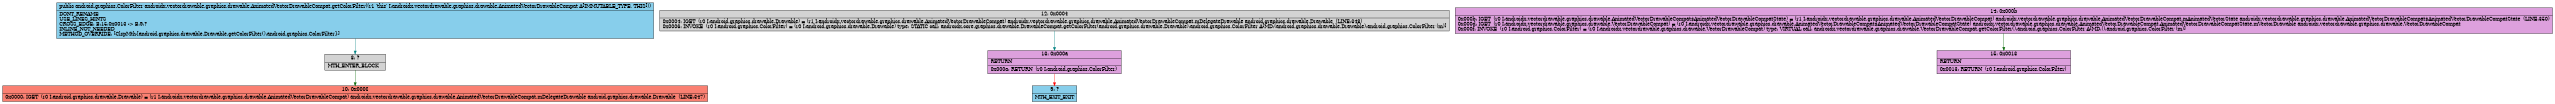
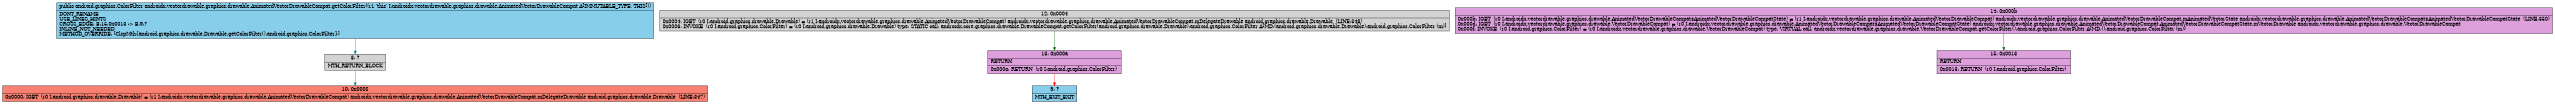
(1054, 39) -> (1054, 39)
(353, 66) -> (355, 66)
(355, 76) -> (355, 76)
